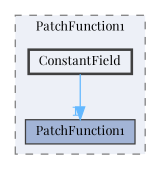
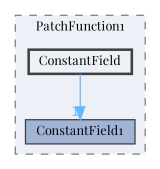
(80, 132) -> (80, 132)
